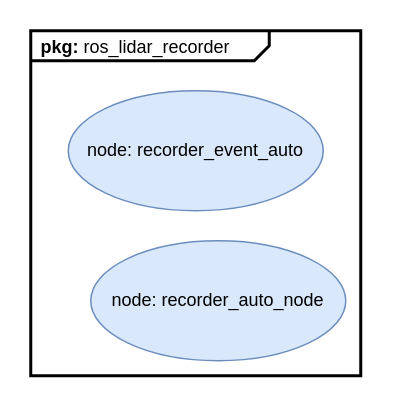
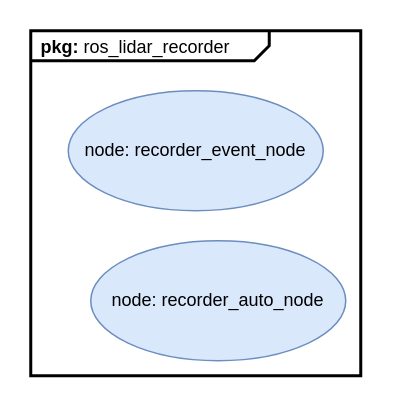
(196, 151) -> (196, 151)
